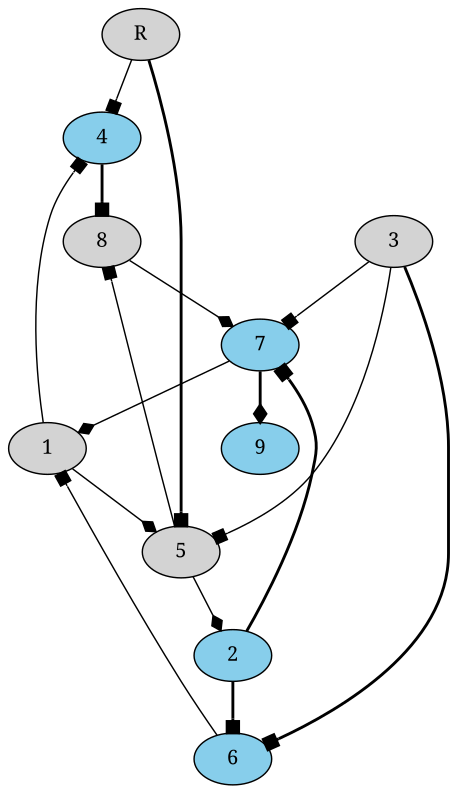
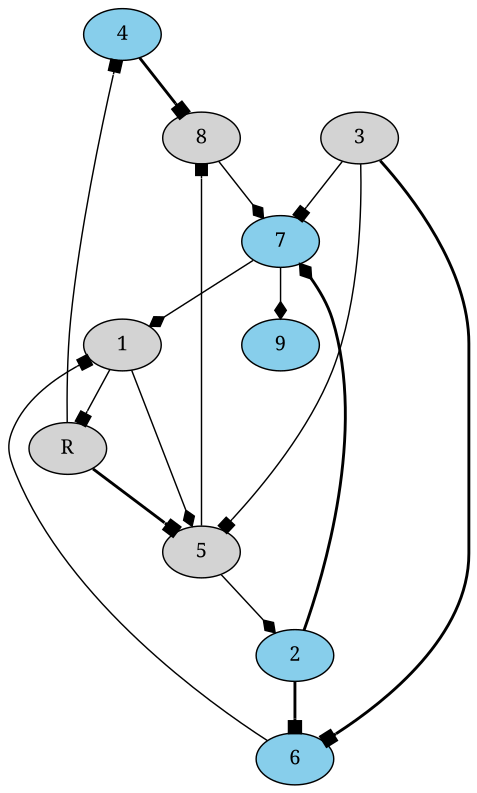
(37, 294) -> (99, 390)
(260, 388) -> (281, 285)
(303, 508) -> (344, 453)
